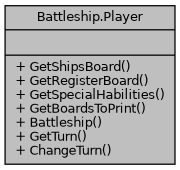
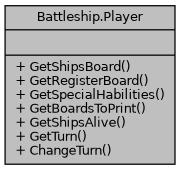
(59, 123) -> (71, 123)
